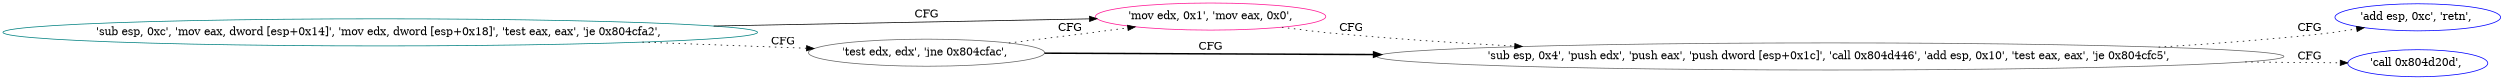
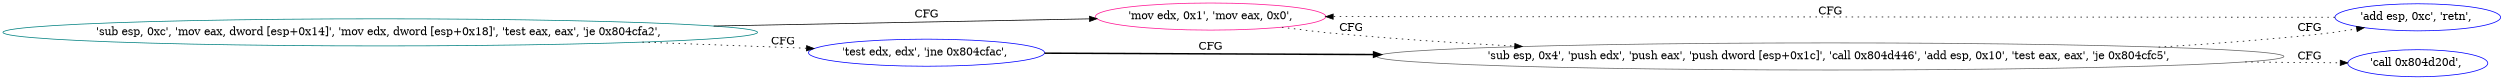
(1068, 36) -> (1834, 17)
(927, 53) -> (927, 53)
